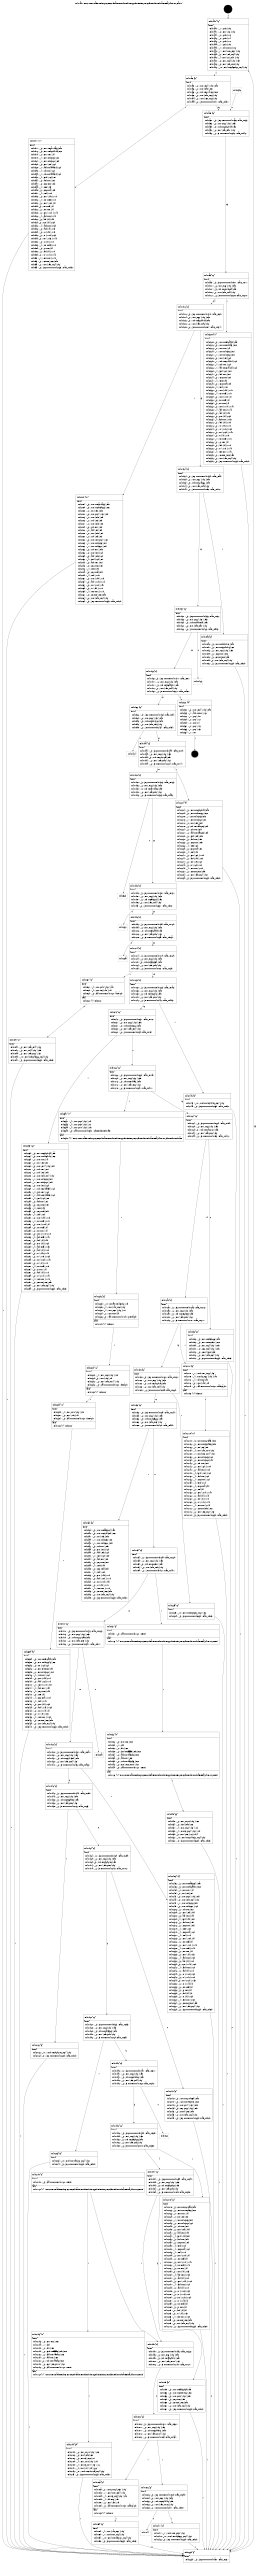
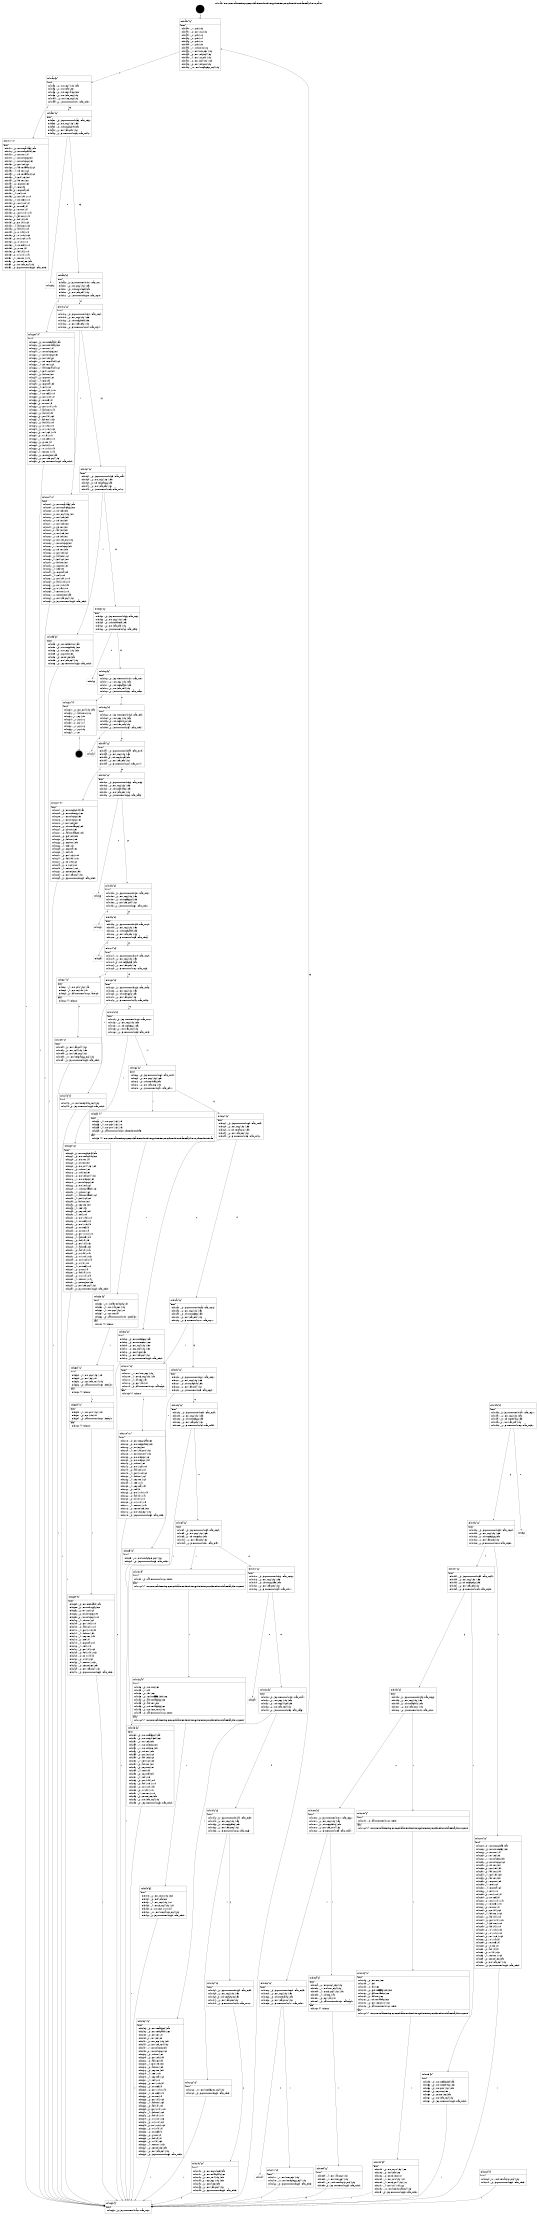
(233, 101) -> (59, 209)
none -> (131, 2002)
(107, 2028) -> none
(114, 2272) -> (413, 1762)
